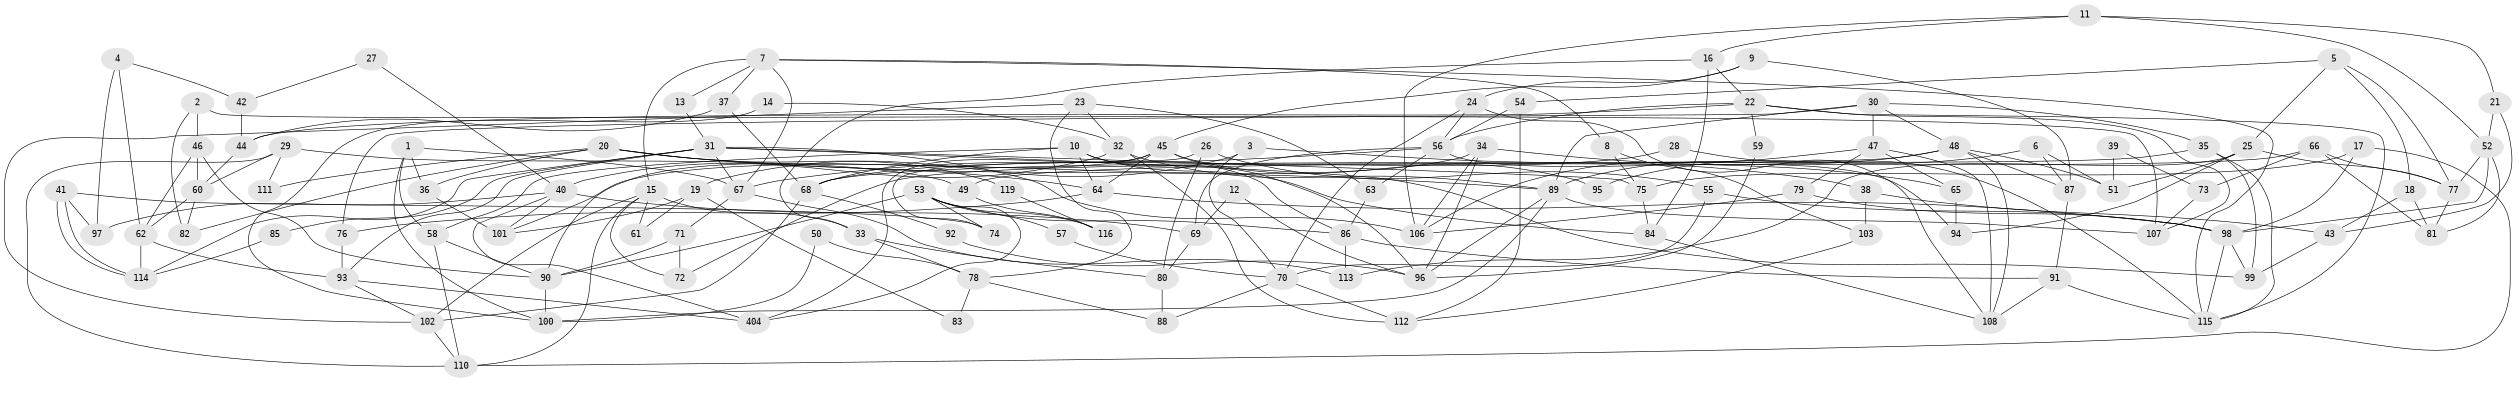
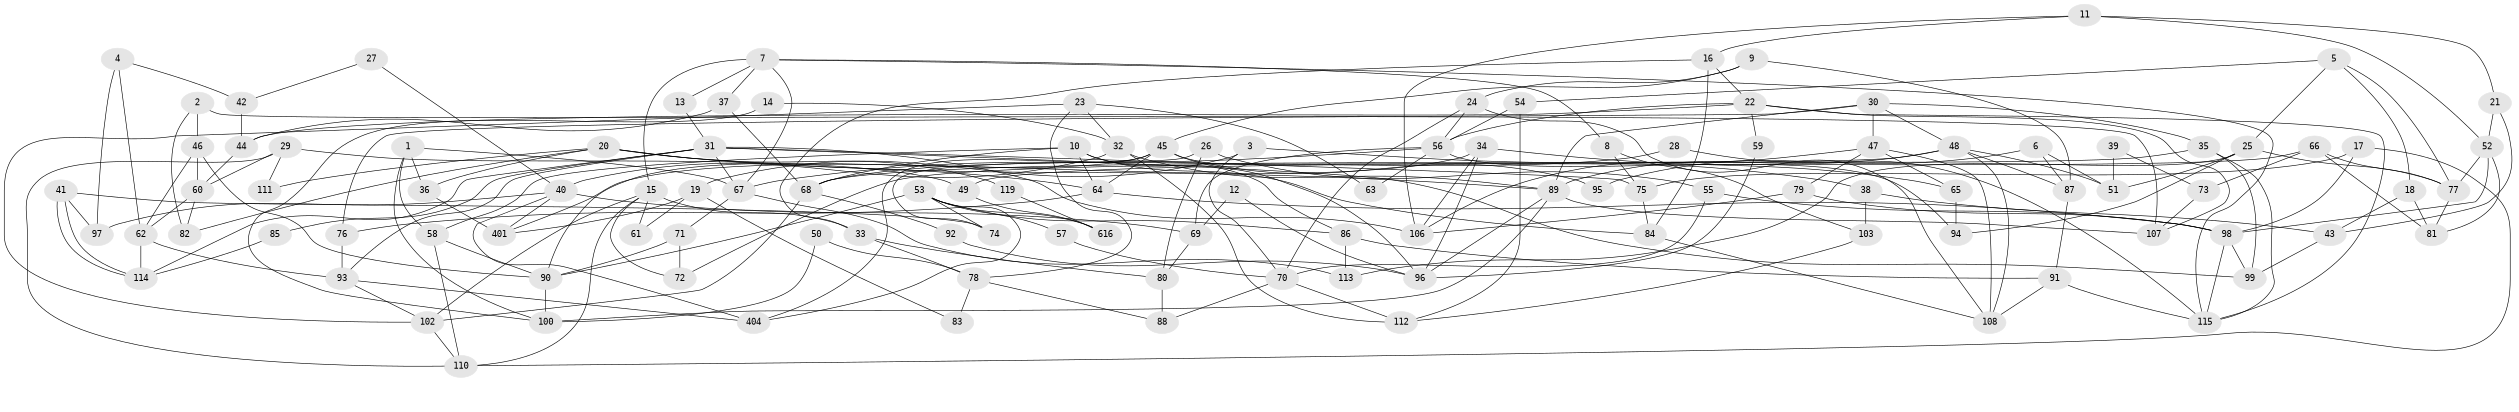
(1358, 212) -> none
(499, 235) -> (499, 235)
(1105, 235) -> (1105, 235)
